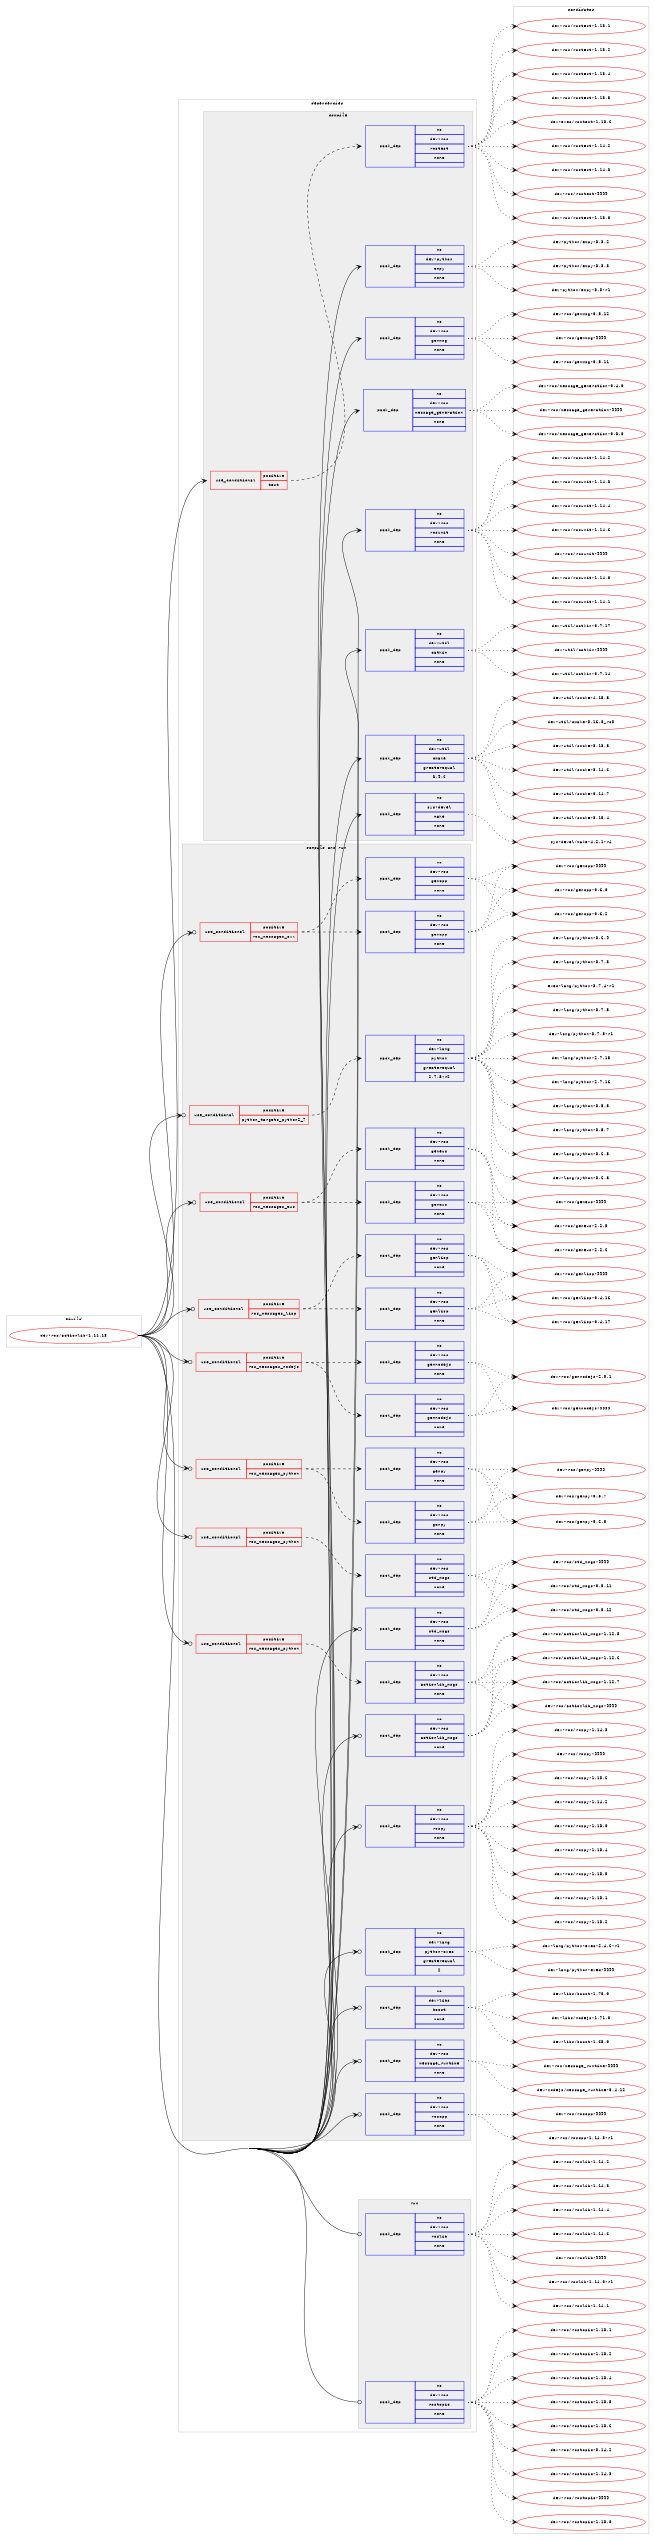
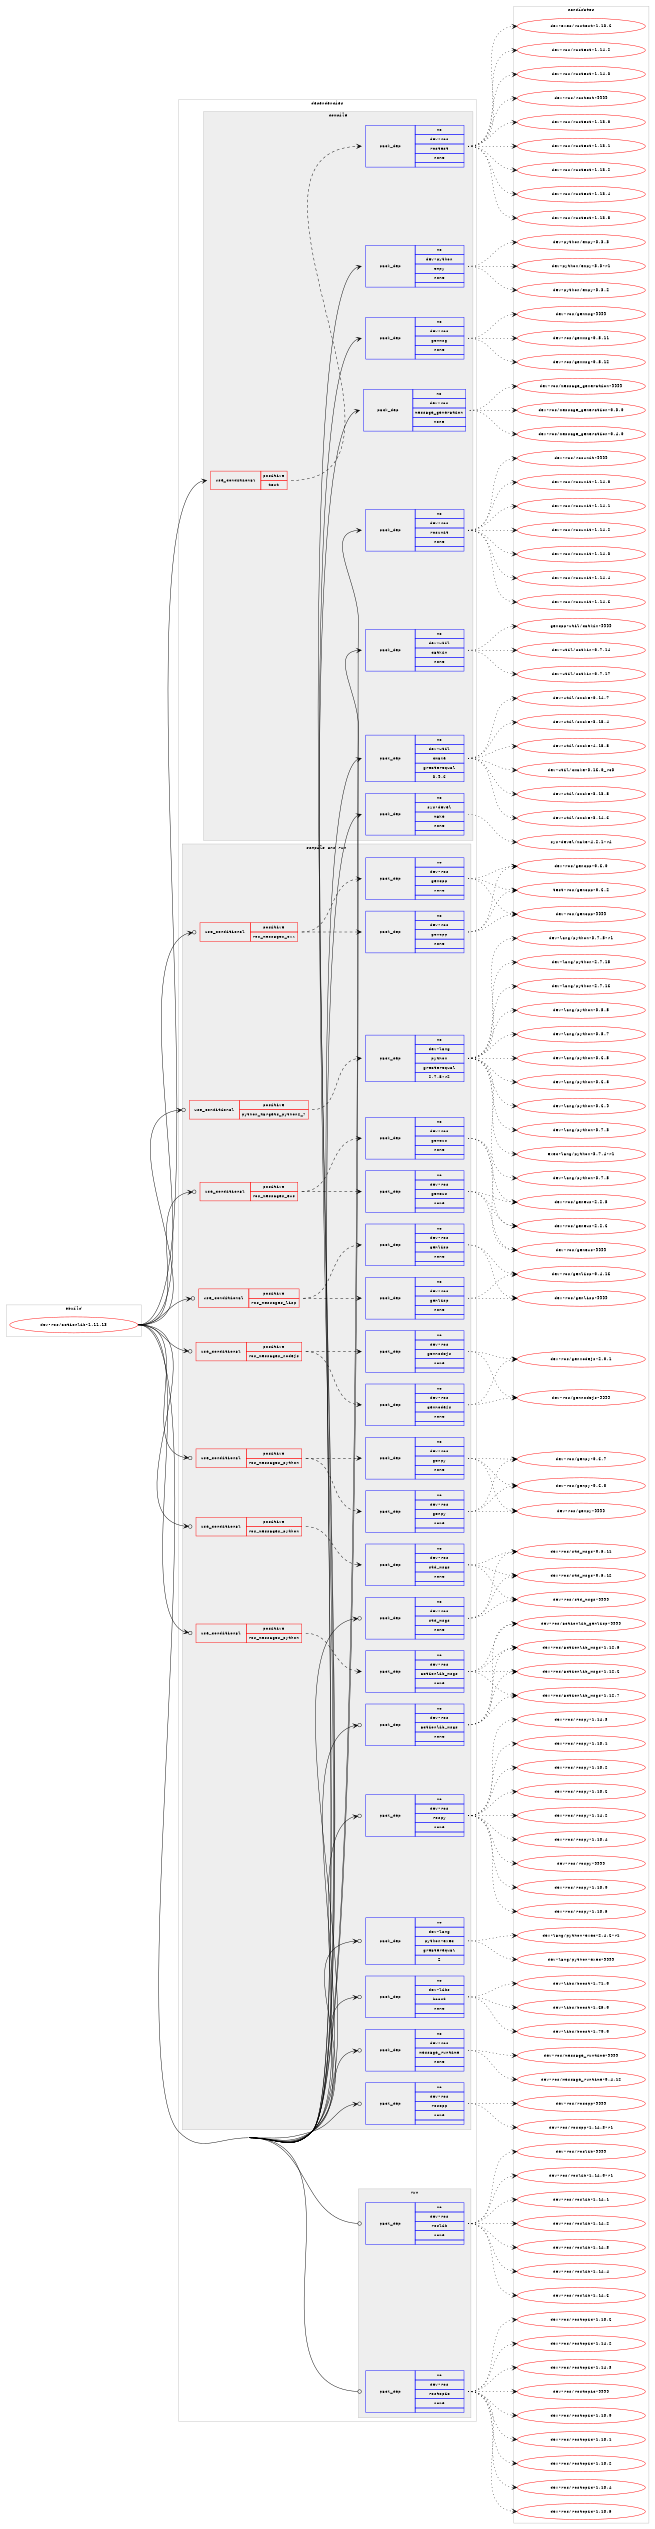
(581, 650) -> (581, 626)
(581, 914) -> (581, 890)
(581, 1322) -> none
(581, 1496) -> (581, 1459)
(581, 1706) -> (581, 1624)
(581, 2018) -> (581, 1984)
(581, 2090) -> (581, 2080)
(581, 2450) -> (581, 2344)
